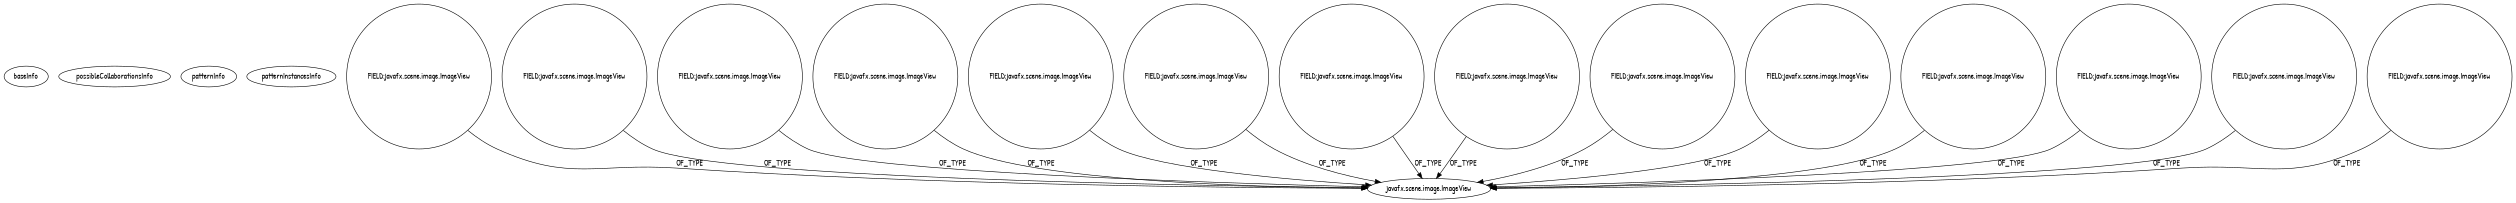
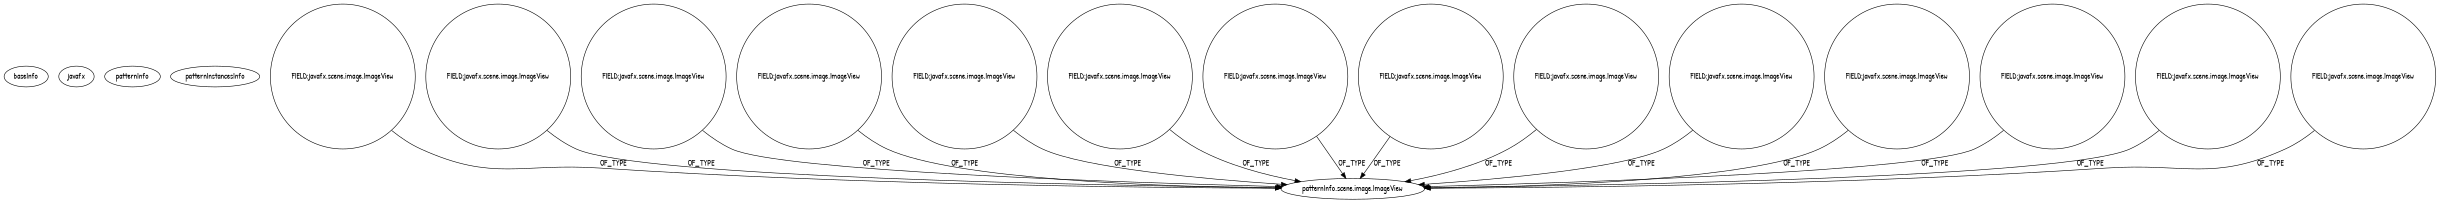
(115, 77) -> (76, 77)
(1429, 189) -> (1353, 189)
